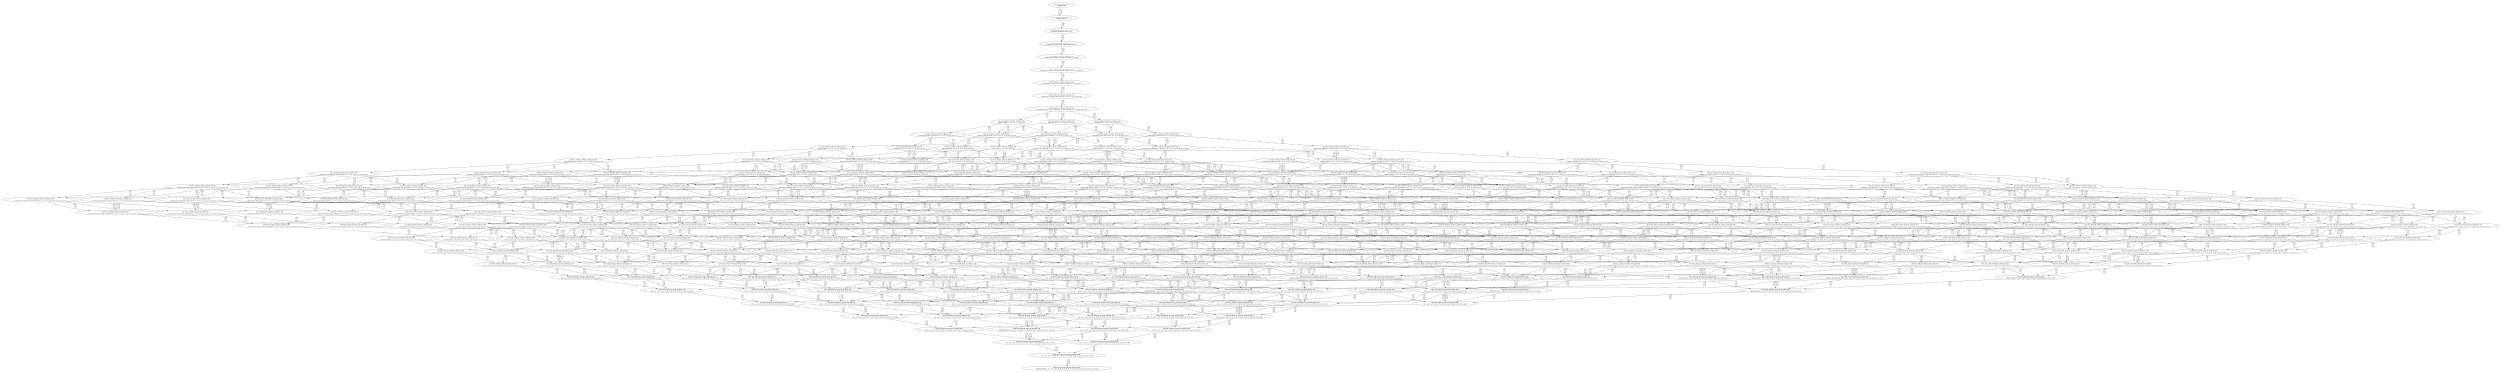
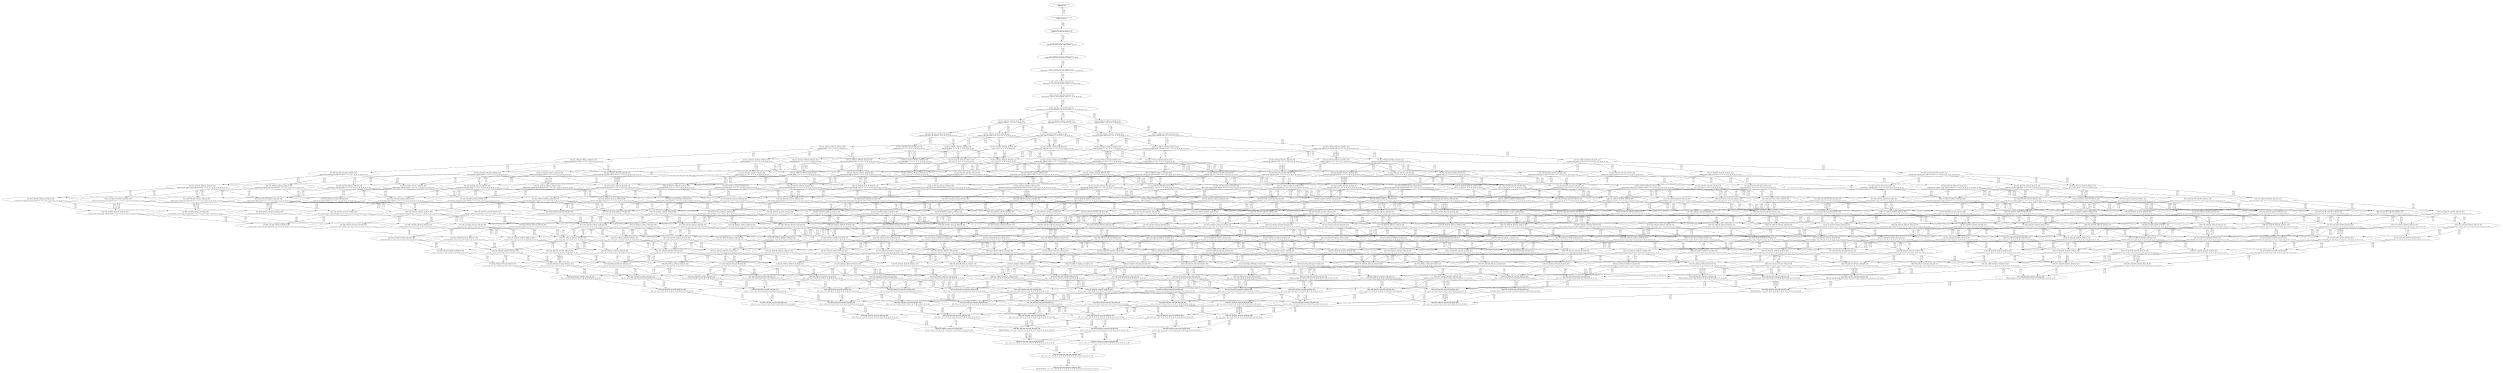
(1059, 11) -> (1062, 12)
